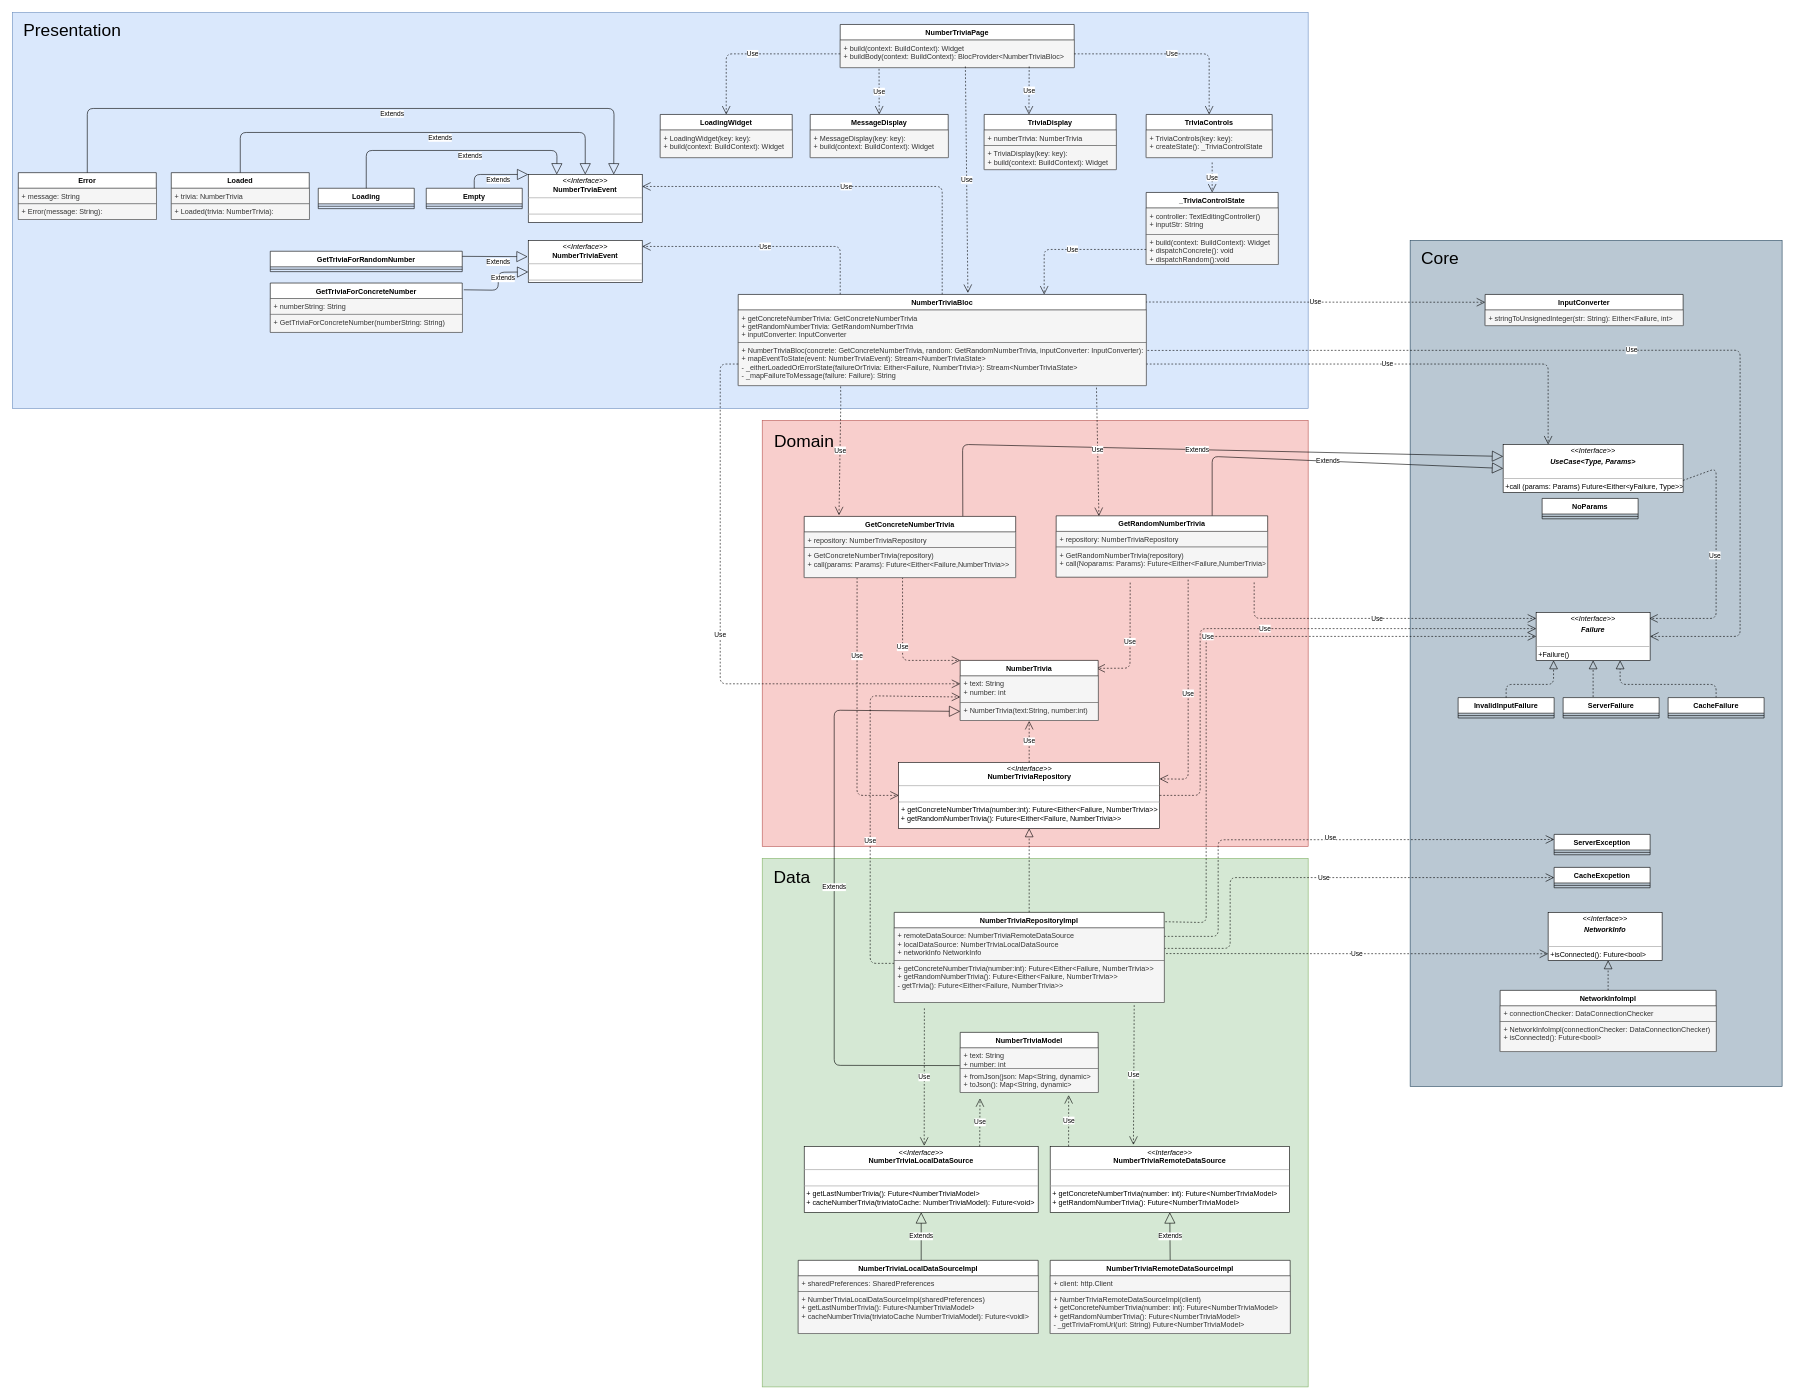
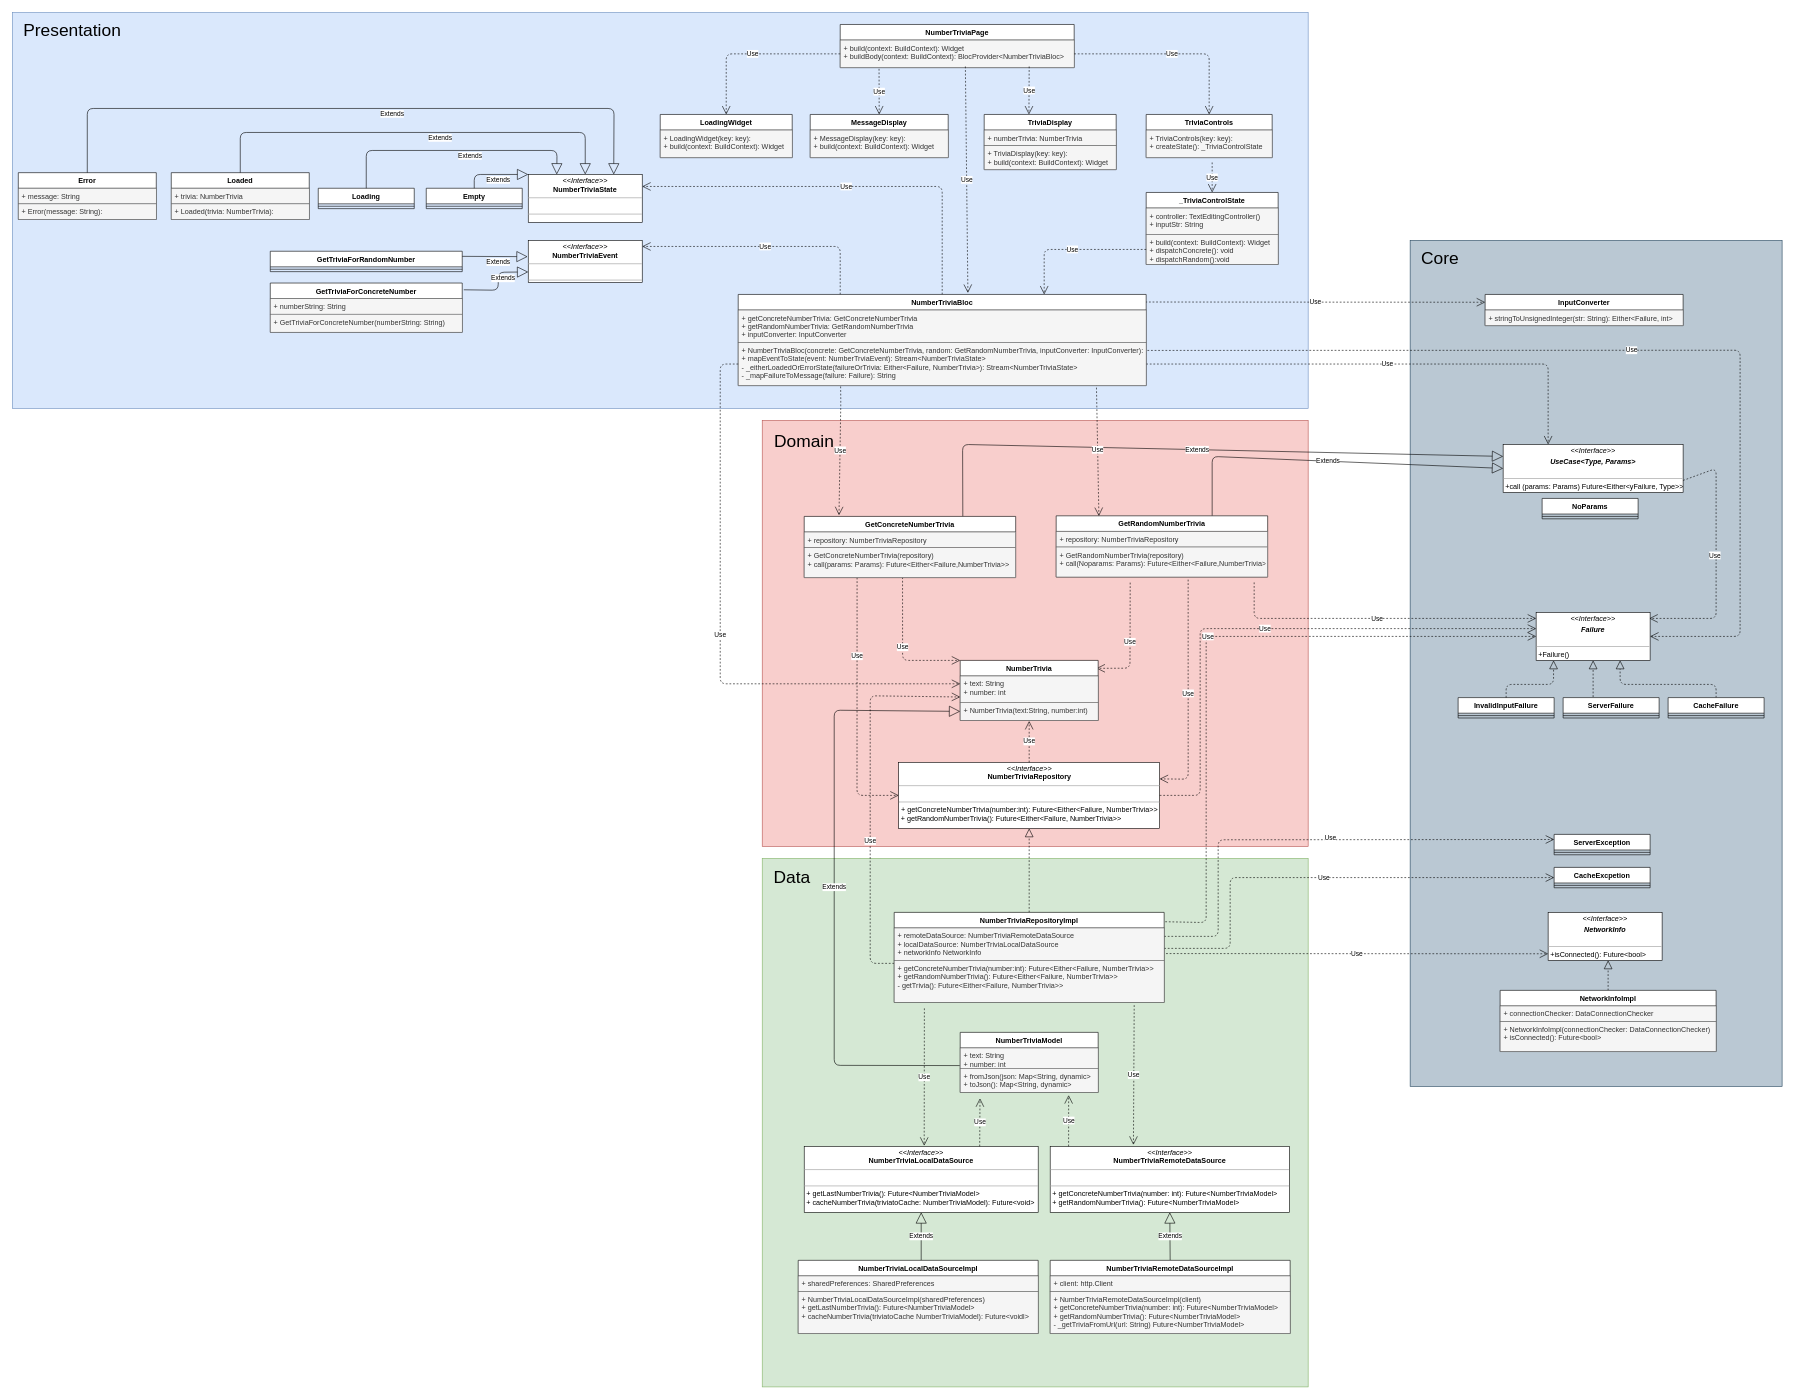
(560, 183) -> (561, 183)
